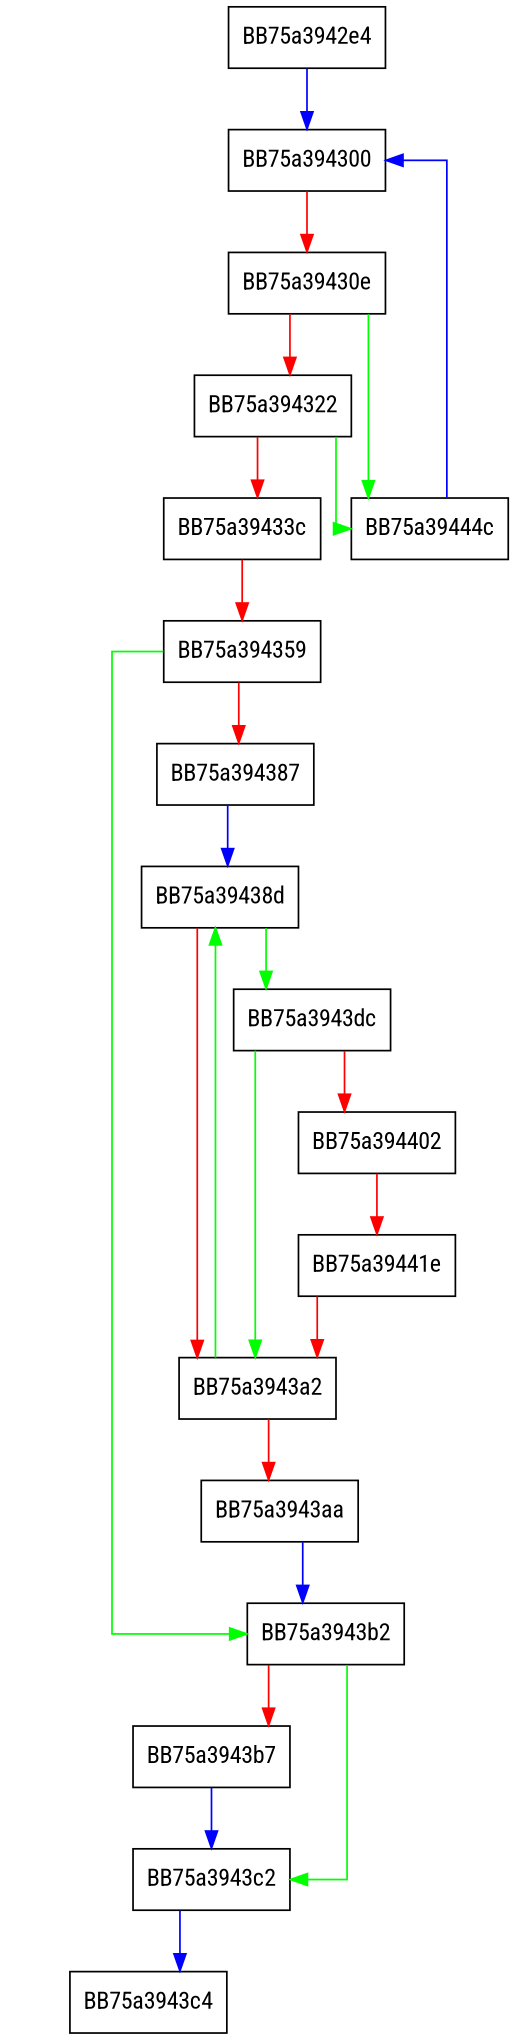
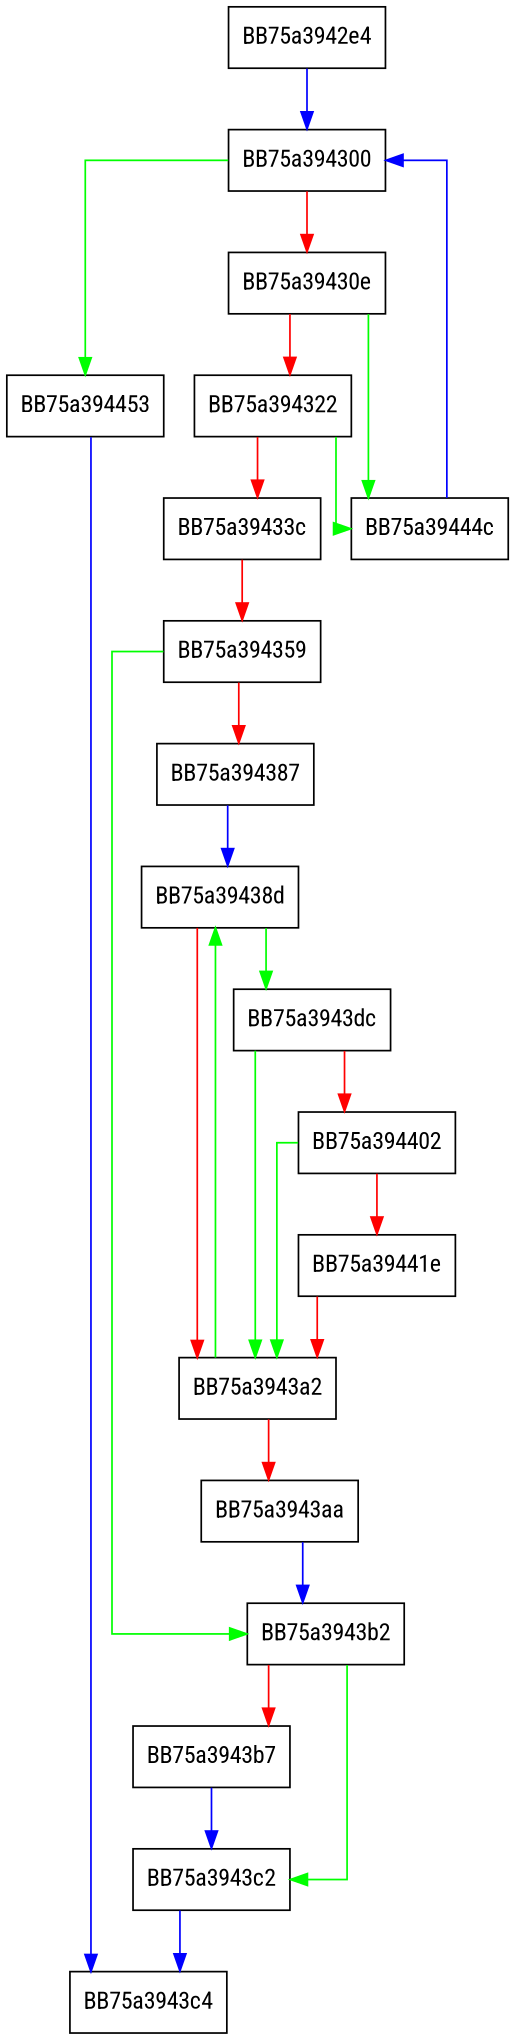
none -> (85, 406)
none -> (277, 1231)
